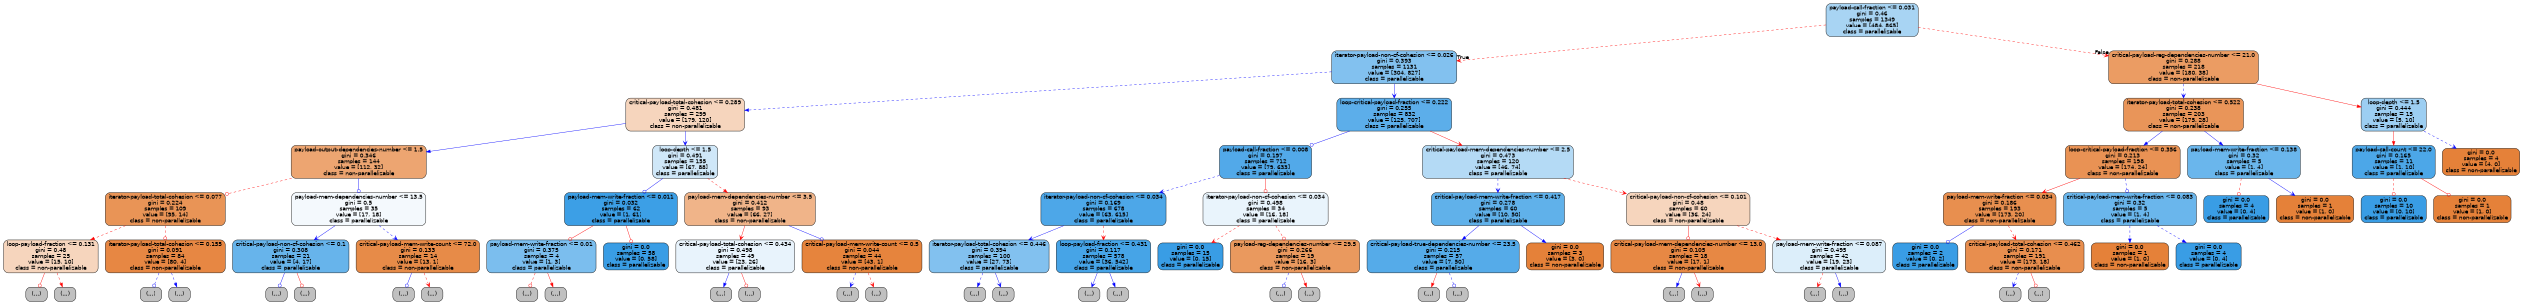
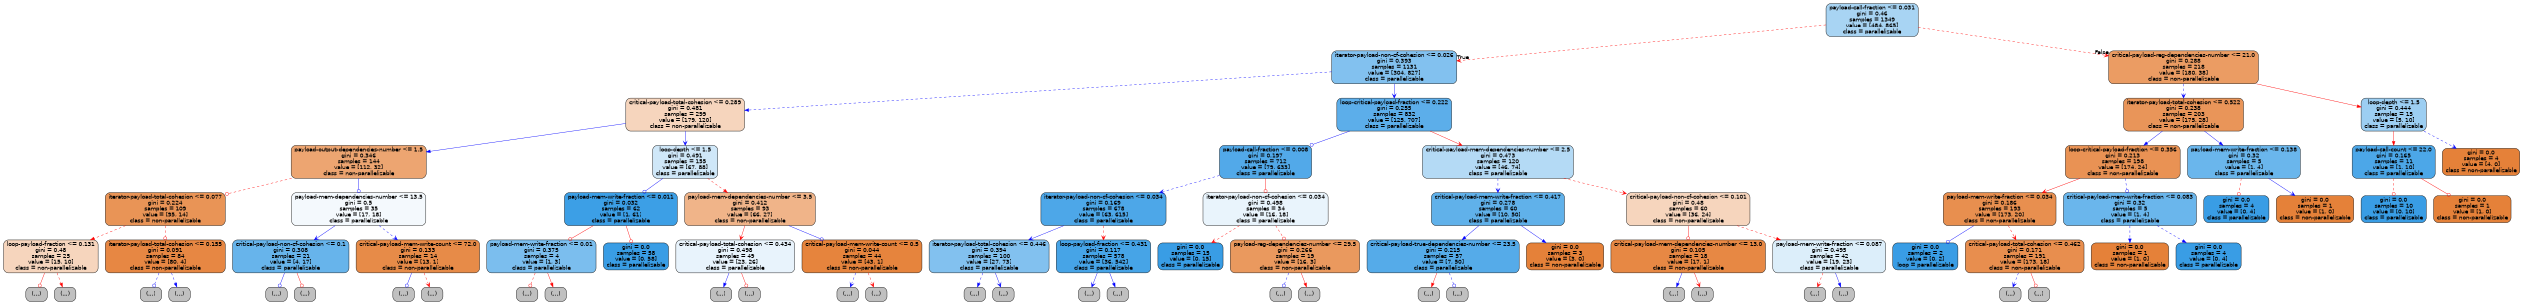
(1925, 256) -> (1925, 256)
